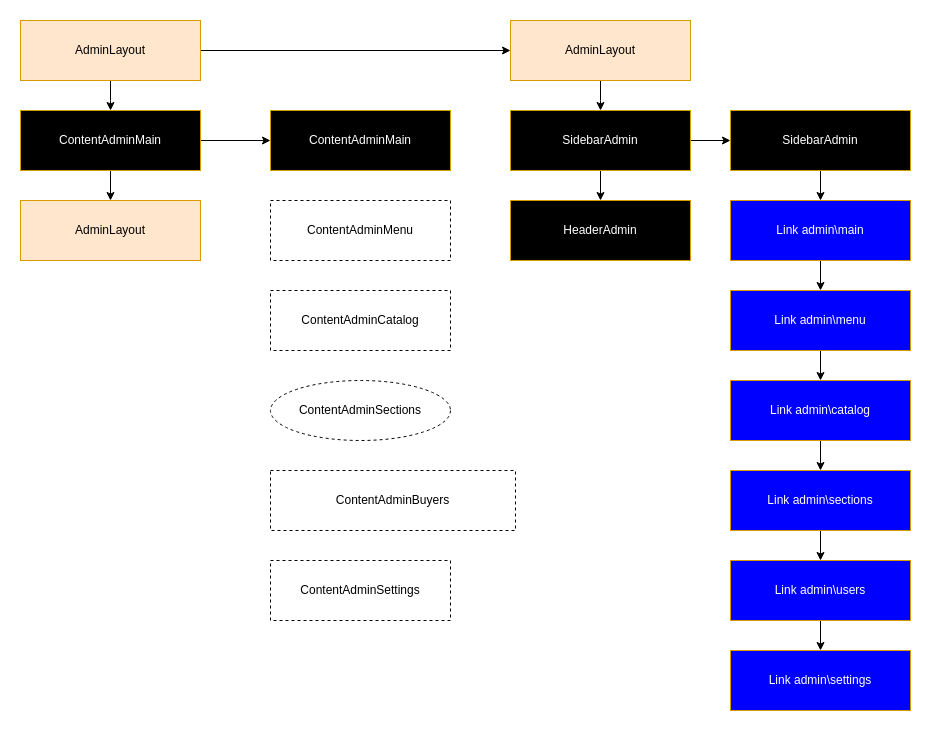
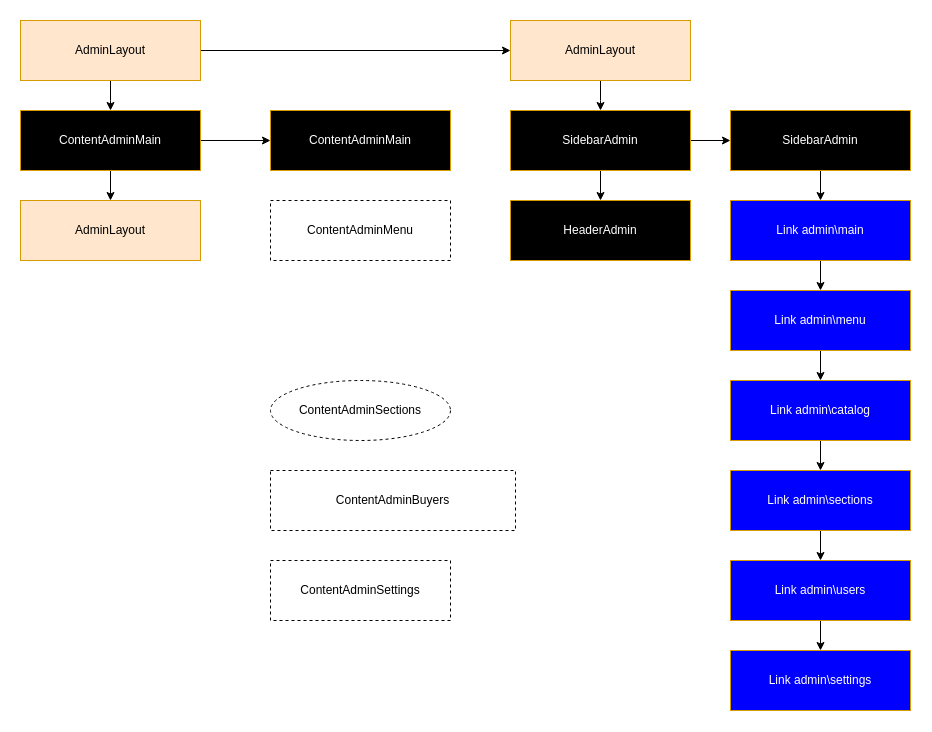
(361, 321) -> none
